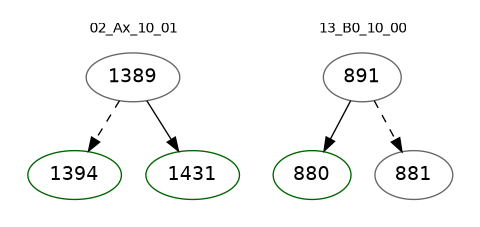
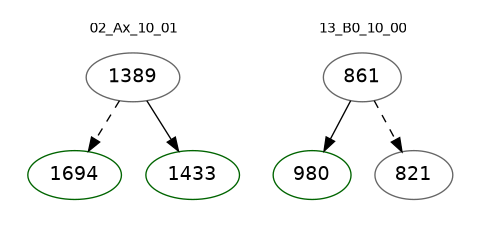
(362, 77) -> (362, 77)
(75, 175) -> (75, 175)
(193, 175) -> (193, 175)
(312, 175) -> (312, 175)
(414, 175) -> (414, 175)
